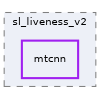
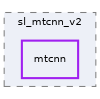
(50, 22) -> (50, 22)
